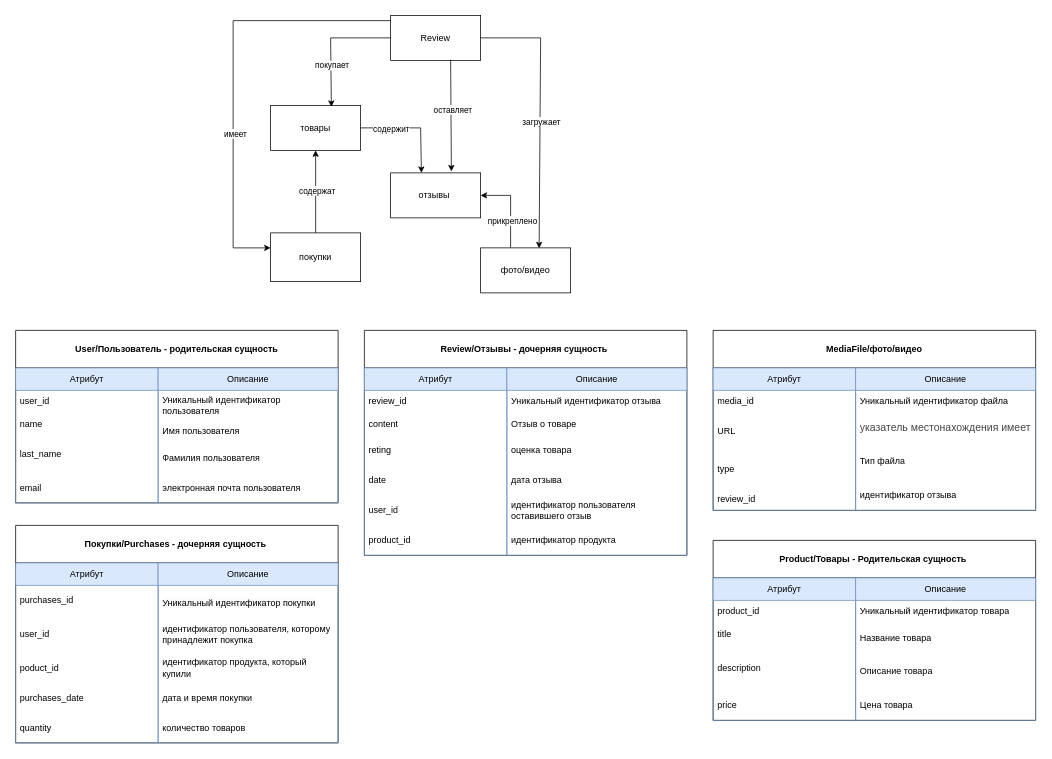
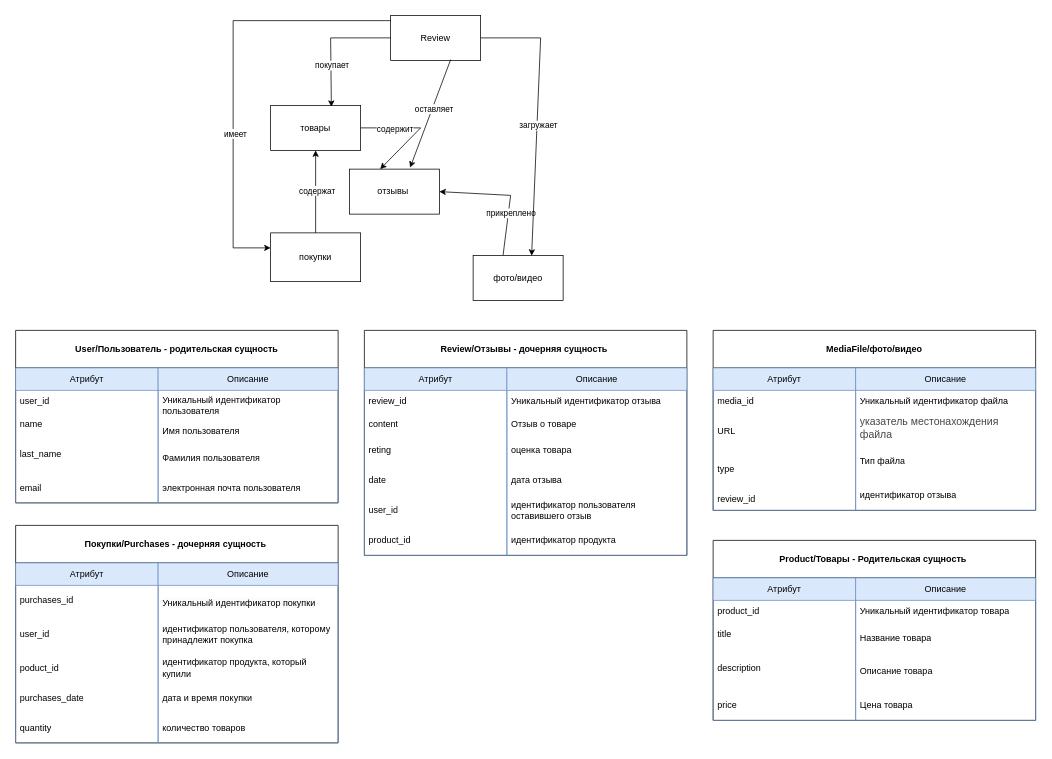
(435, 195) -> (394, 192)
(525, 270) -> (518, 278)
(936, 428) -> (936, 428)
